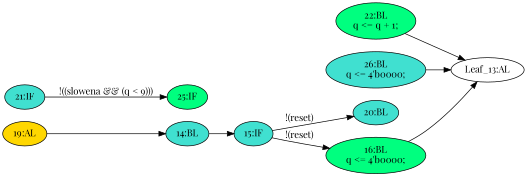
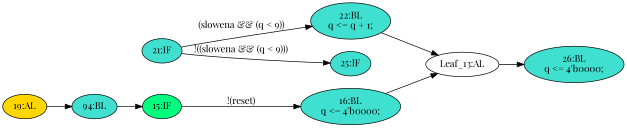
(376, 21) -> (351, 21)
none -> (243, 37)
(435, 70) -> (508, 64)
(187, 97) -> (351, 64)
(376, 113) -> none
(187, 134) -> (94, 107)
(254, 134) -> (162, 107)
(376, 155) -> (351, 107)
